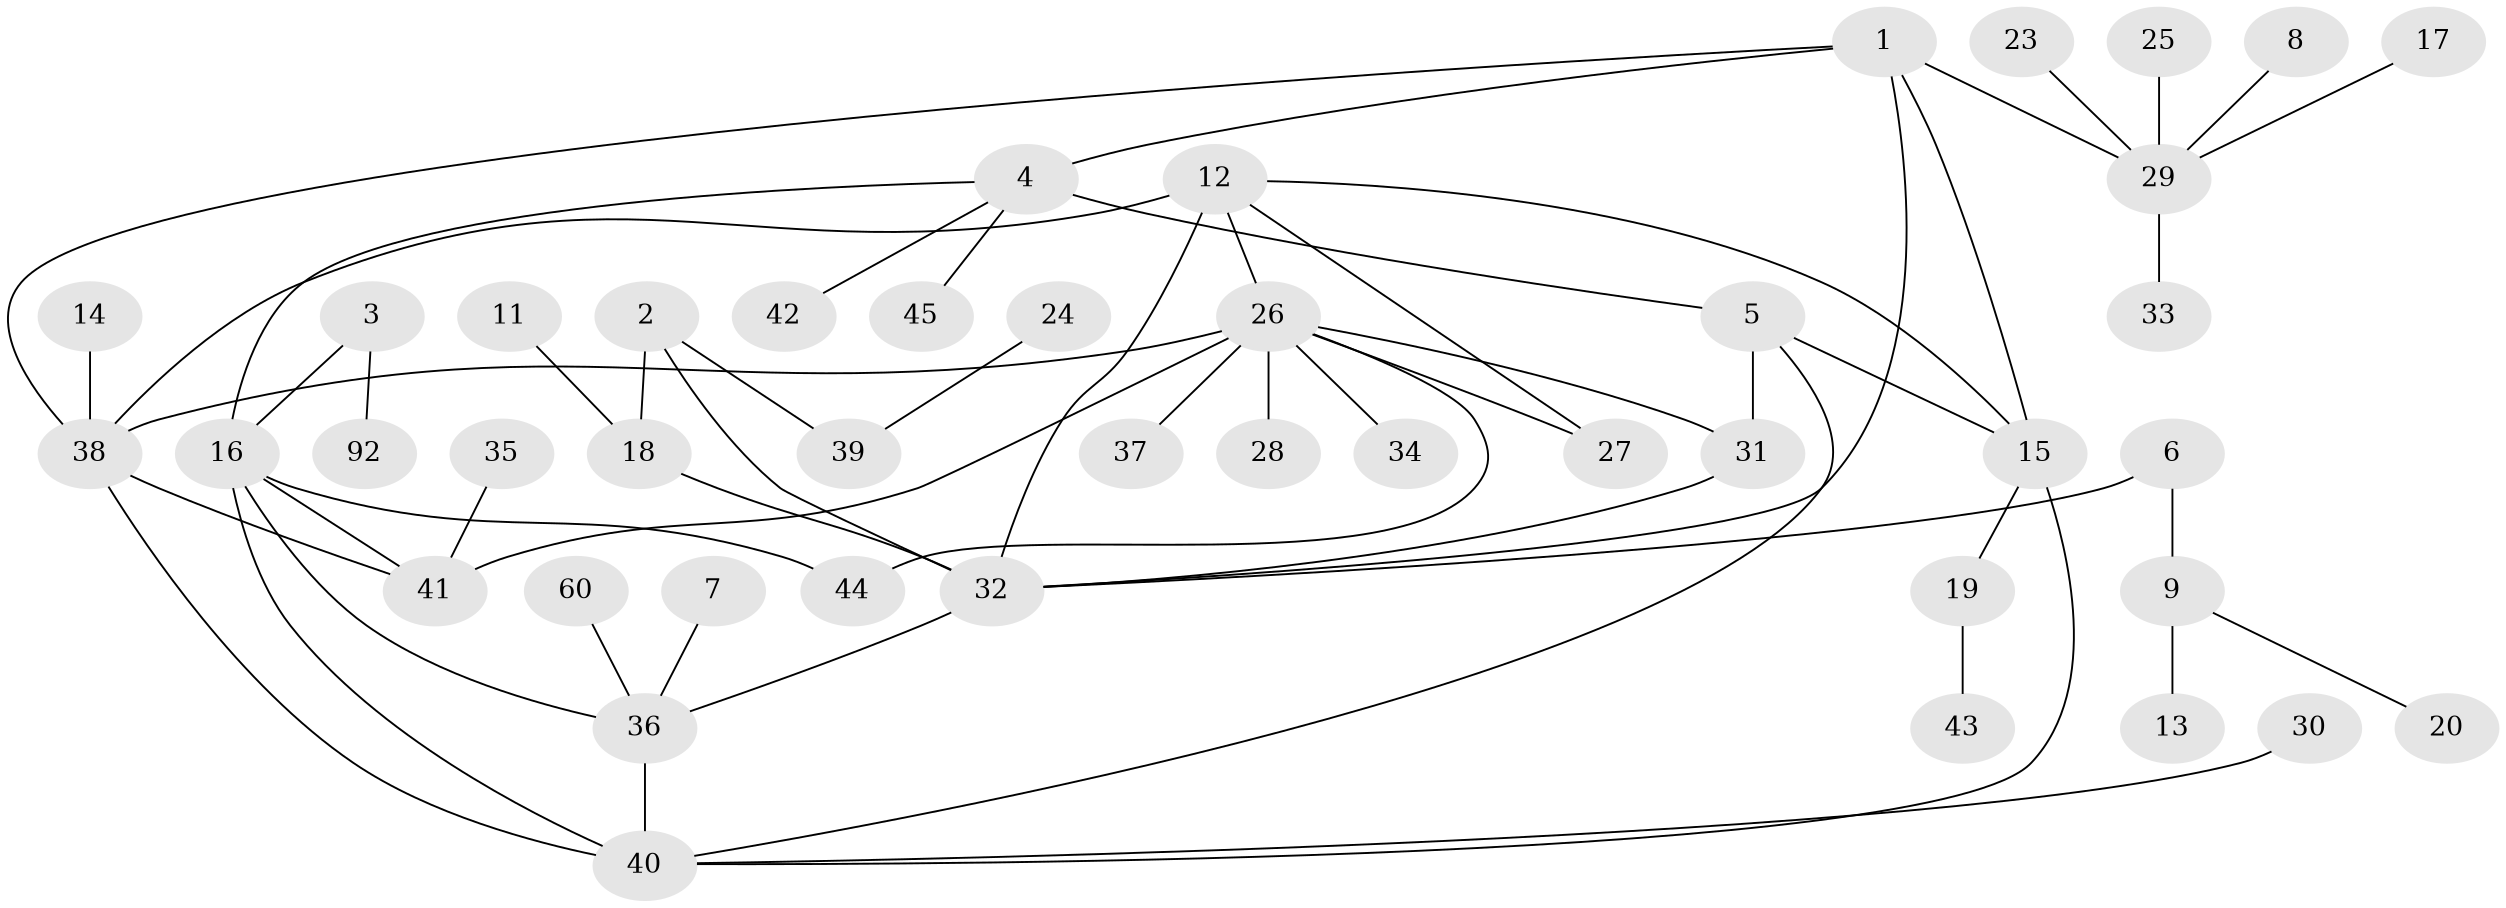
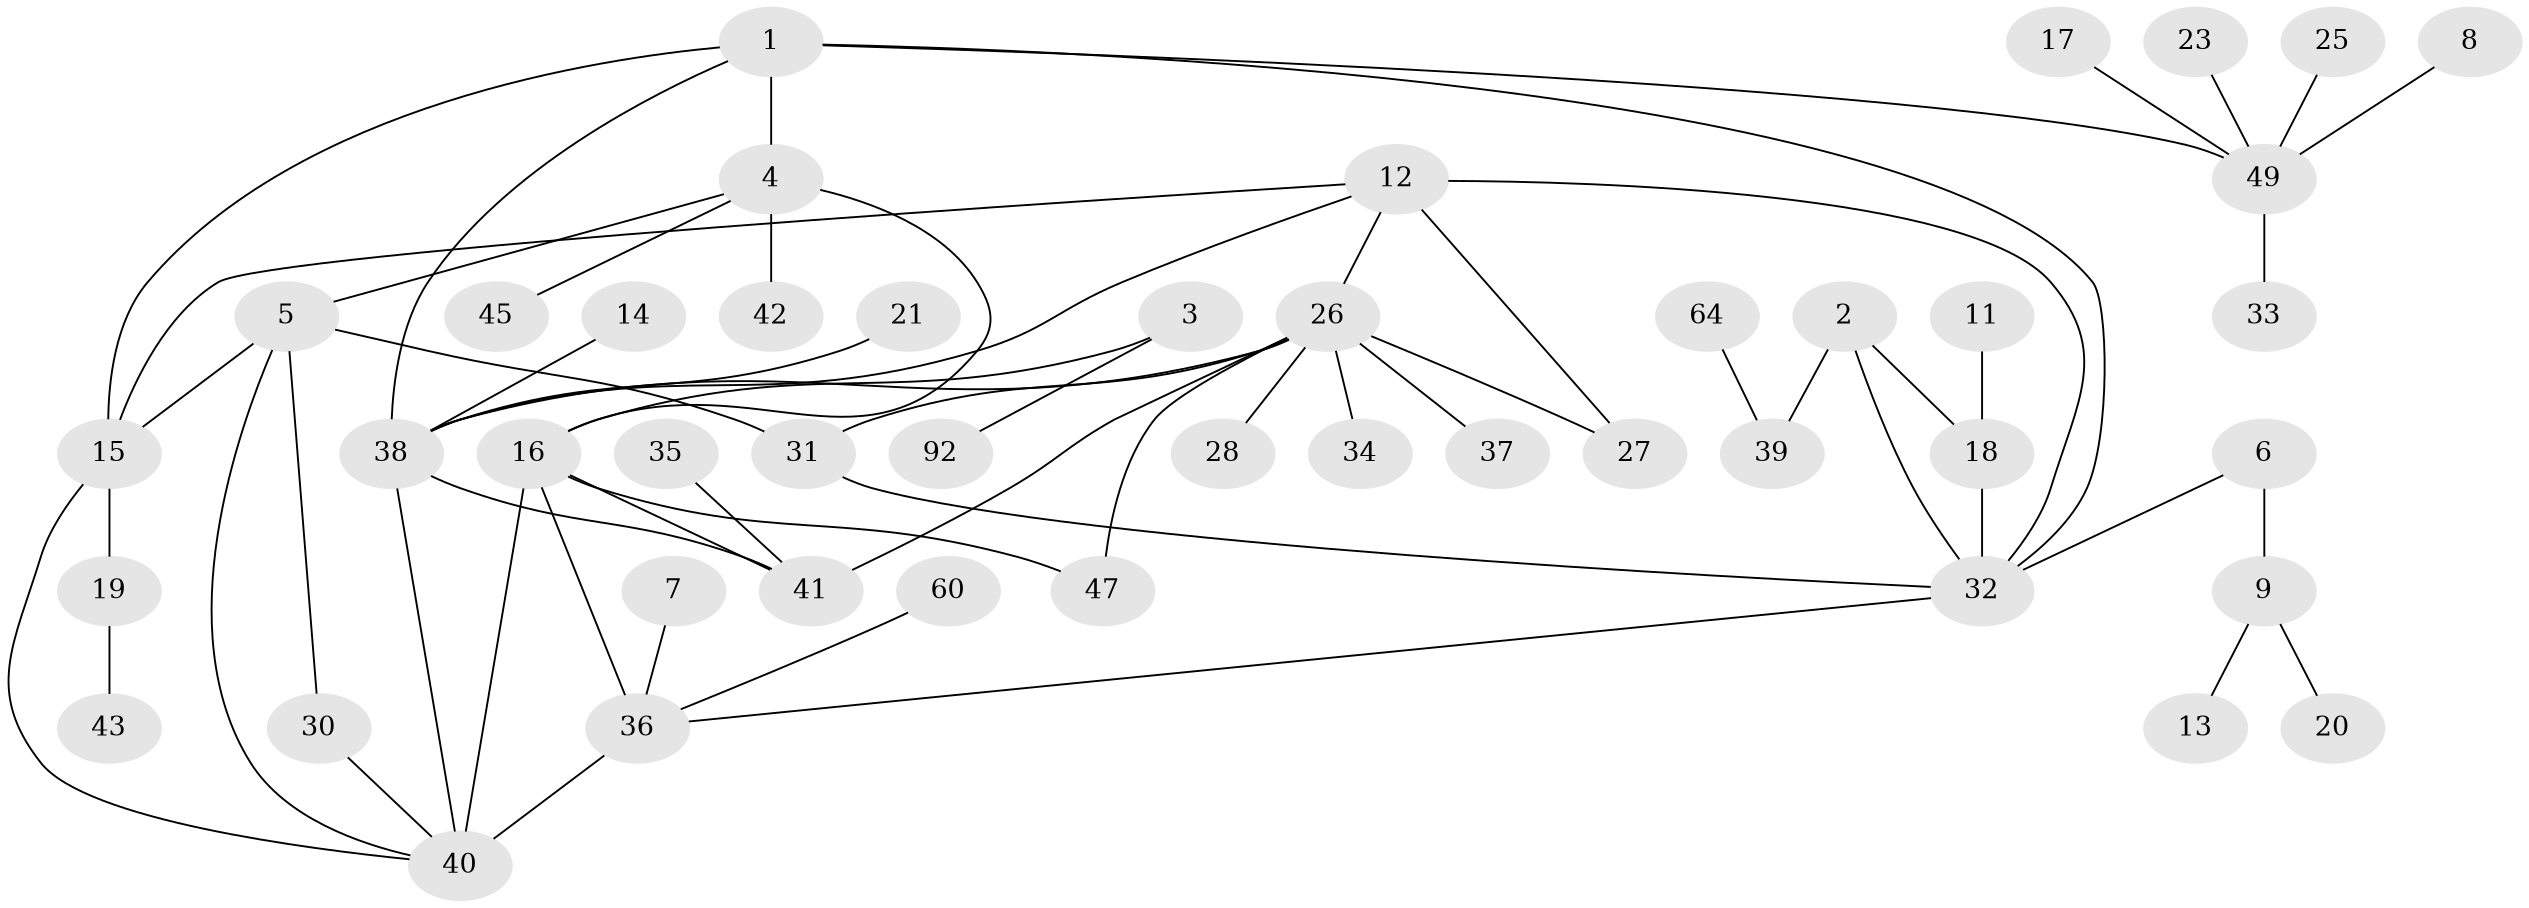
(2159, 179) -> (2264, 179)
none -> (908, 317)
(1059, 317) -> (1707, 317)
none -> (303, 522)
(853, 591) -> (1103, 591)
